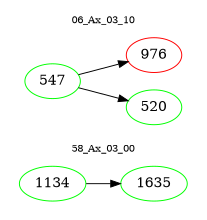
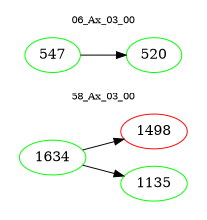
(103, 21) -> (103, 21)
(154, 55) -> none
none -> (154, 131)
(53, 184) -> (53, 158)
(154, 184) -> (154, 184)
